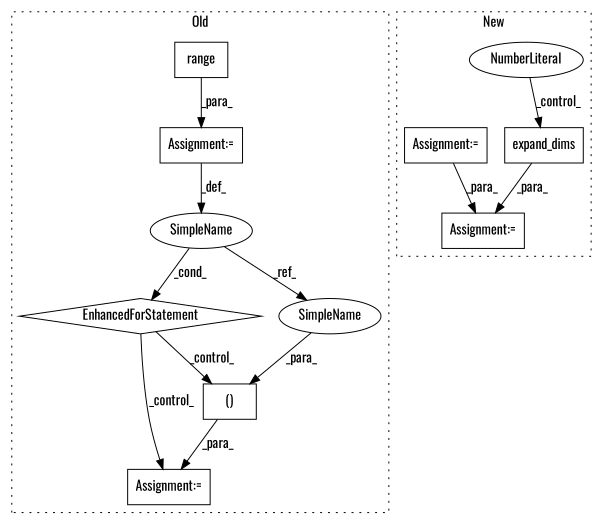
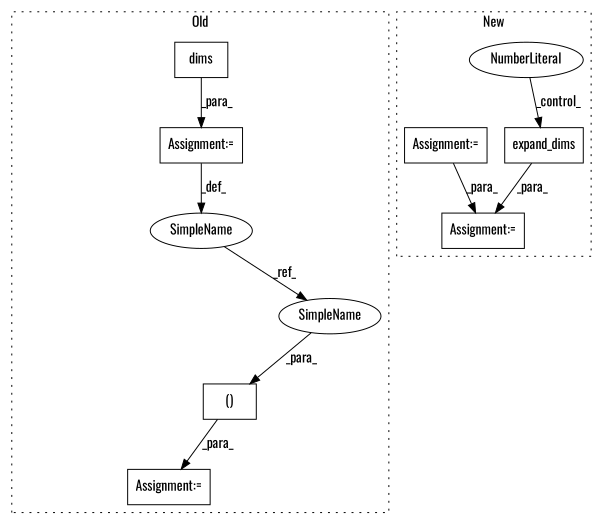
(201, 60) -> (201, 60)
(140, 316) -> none
